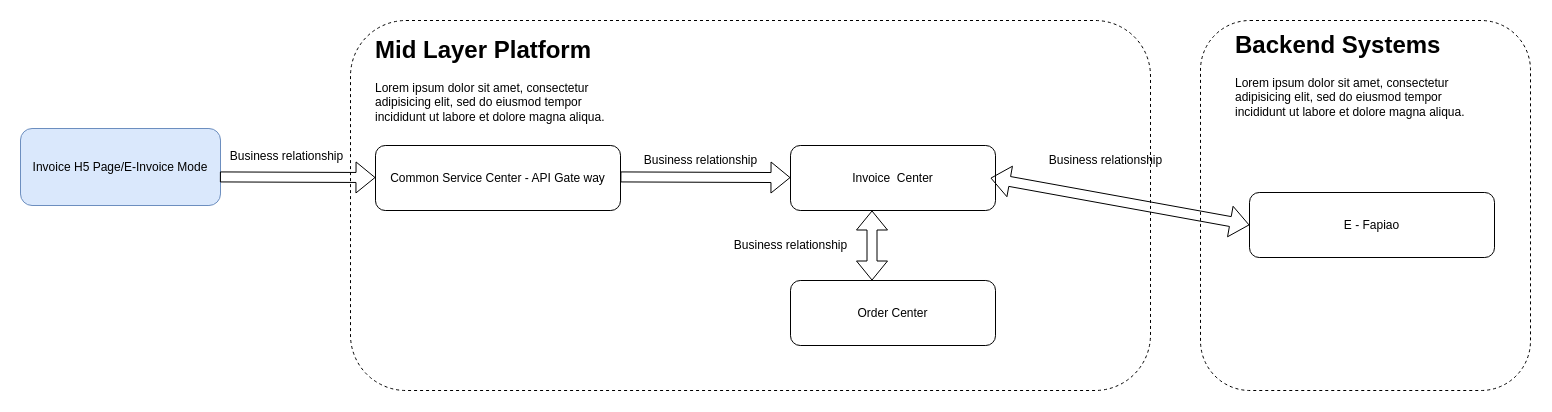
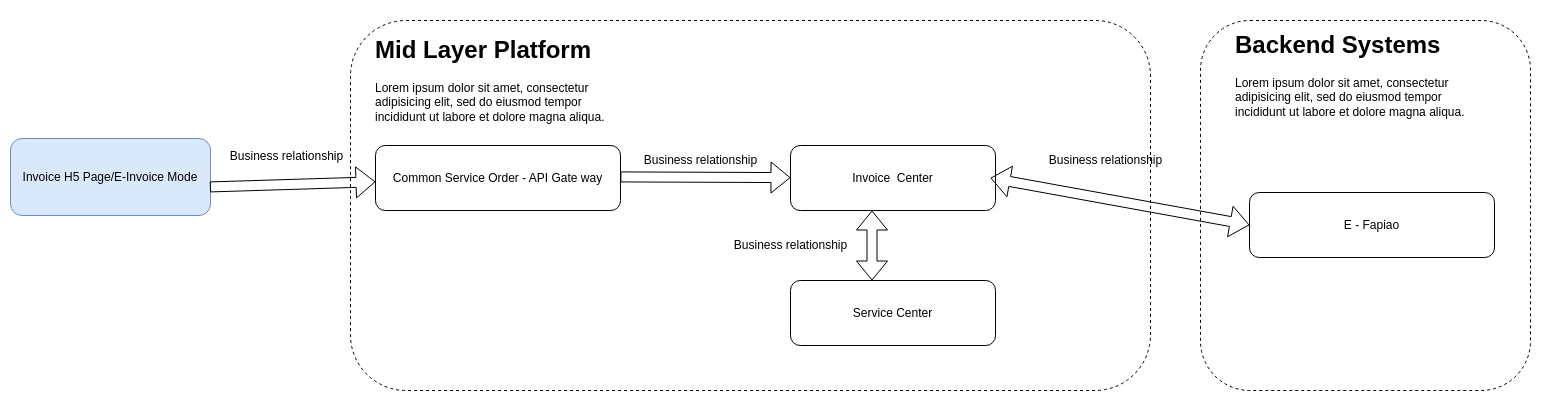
(121, 167) -> (111, 177)
(498, 179) -> (498, 179)
(893, 314) -> (893, 314)
